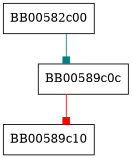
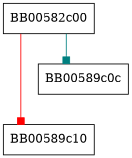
(66, 105) -> (21, 75)
